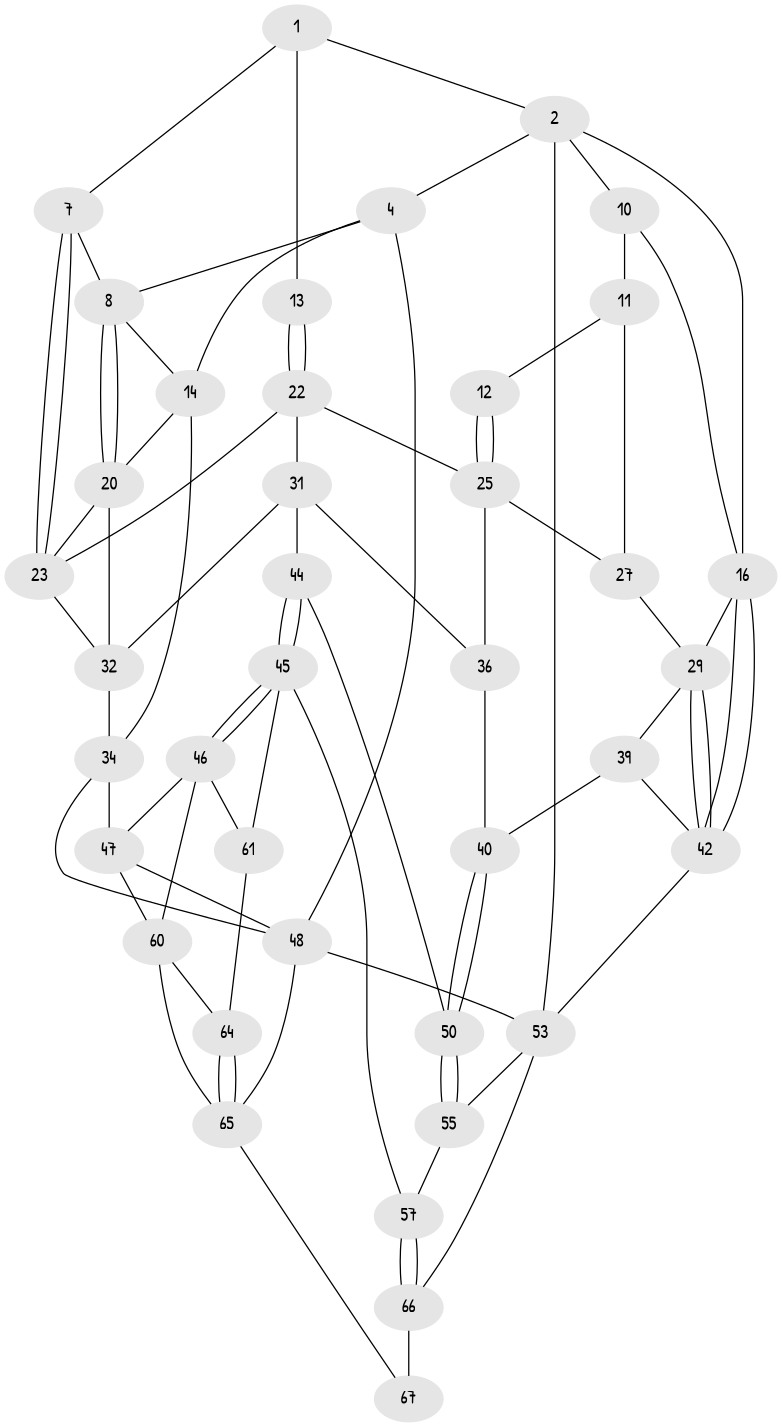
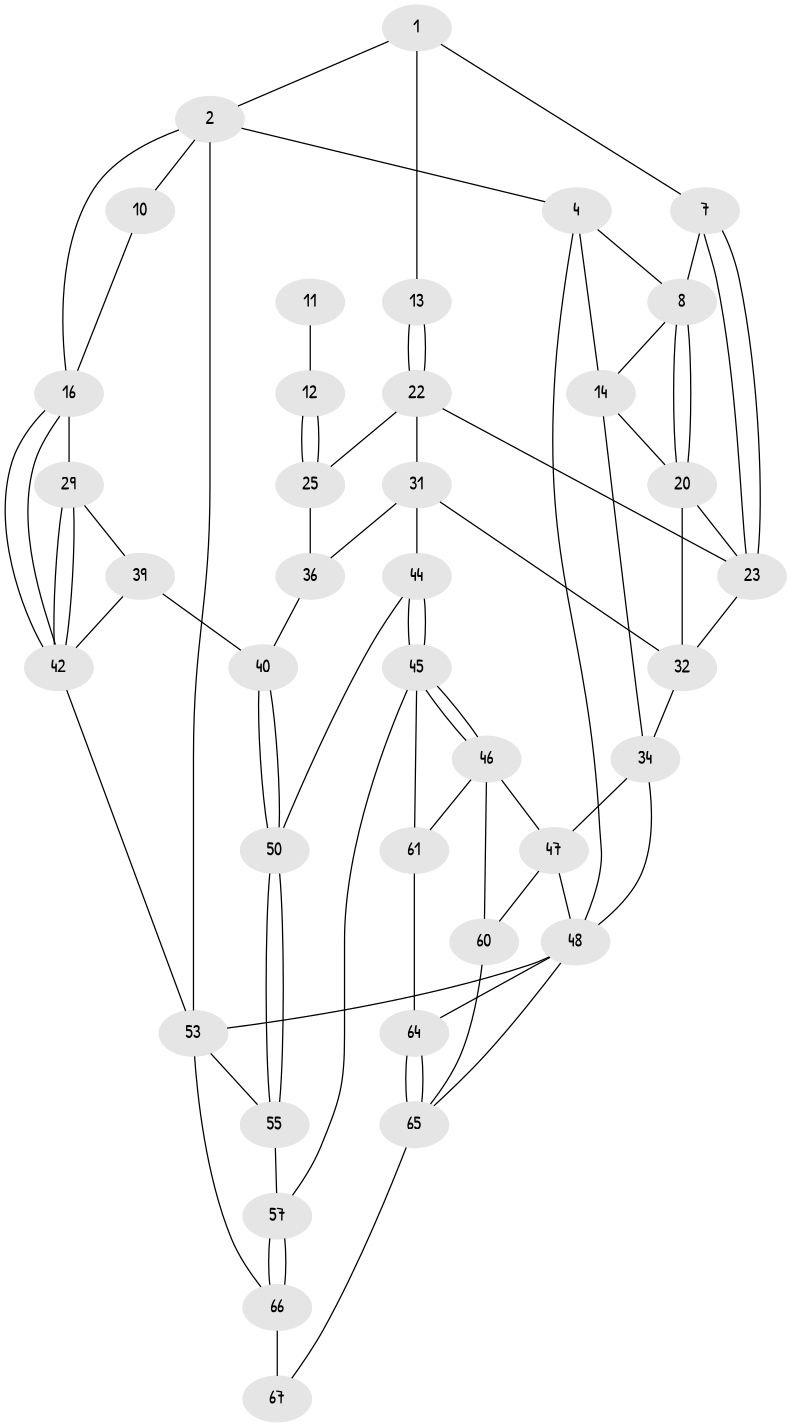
(625, 257) -> none
(625, 576) -> none
(192, 988) -> (495, 988)
